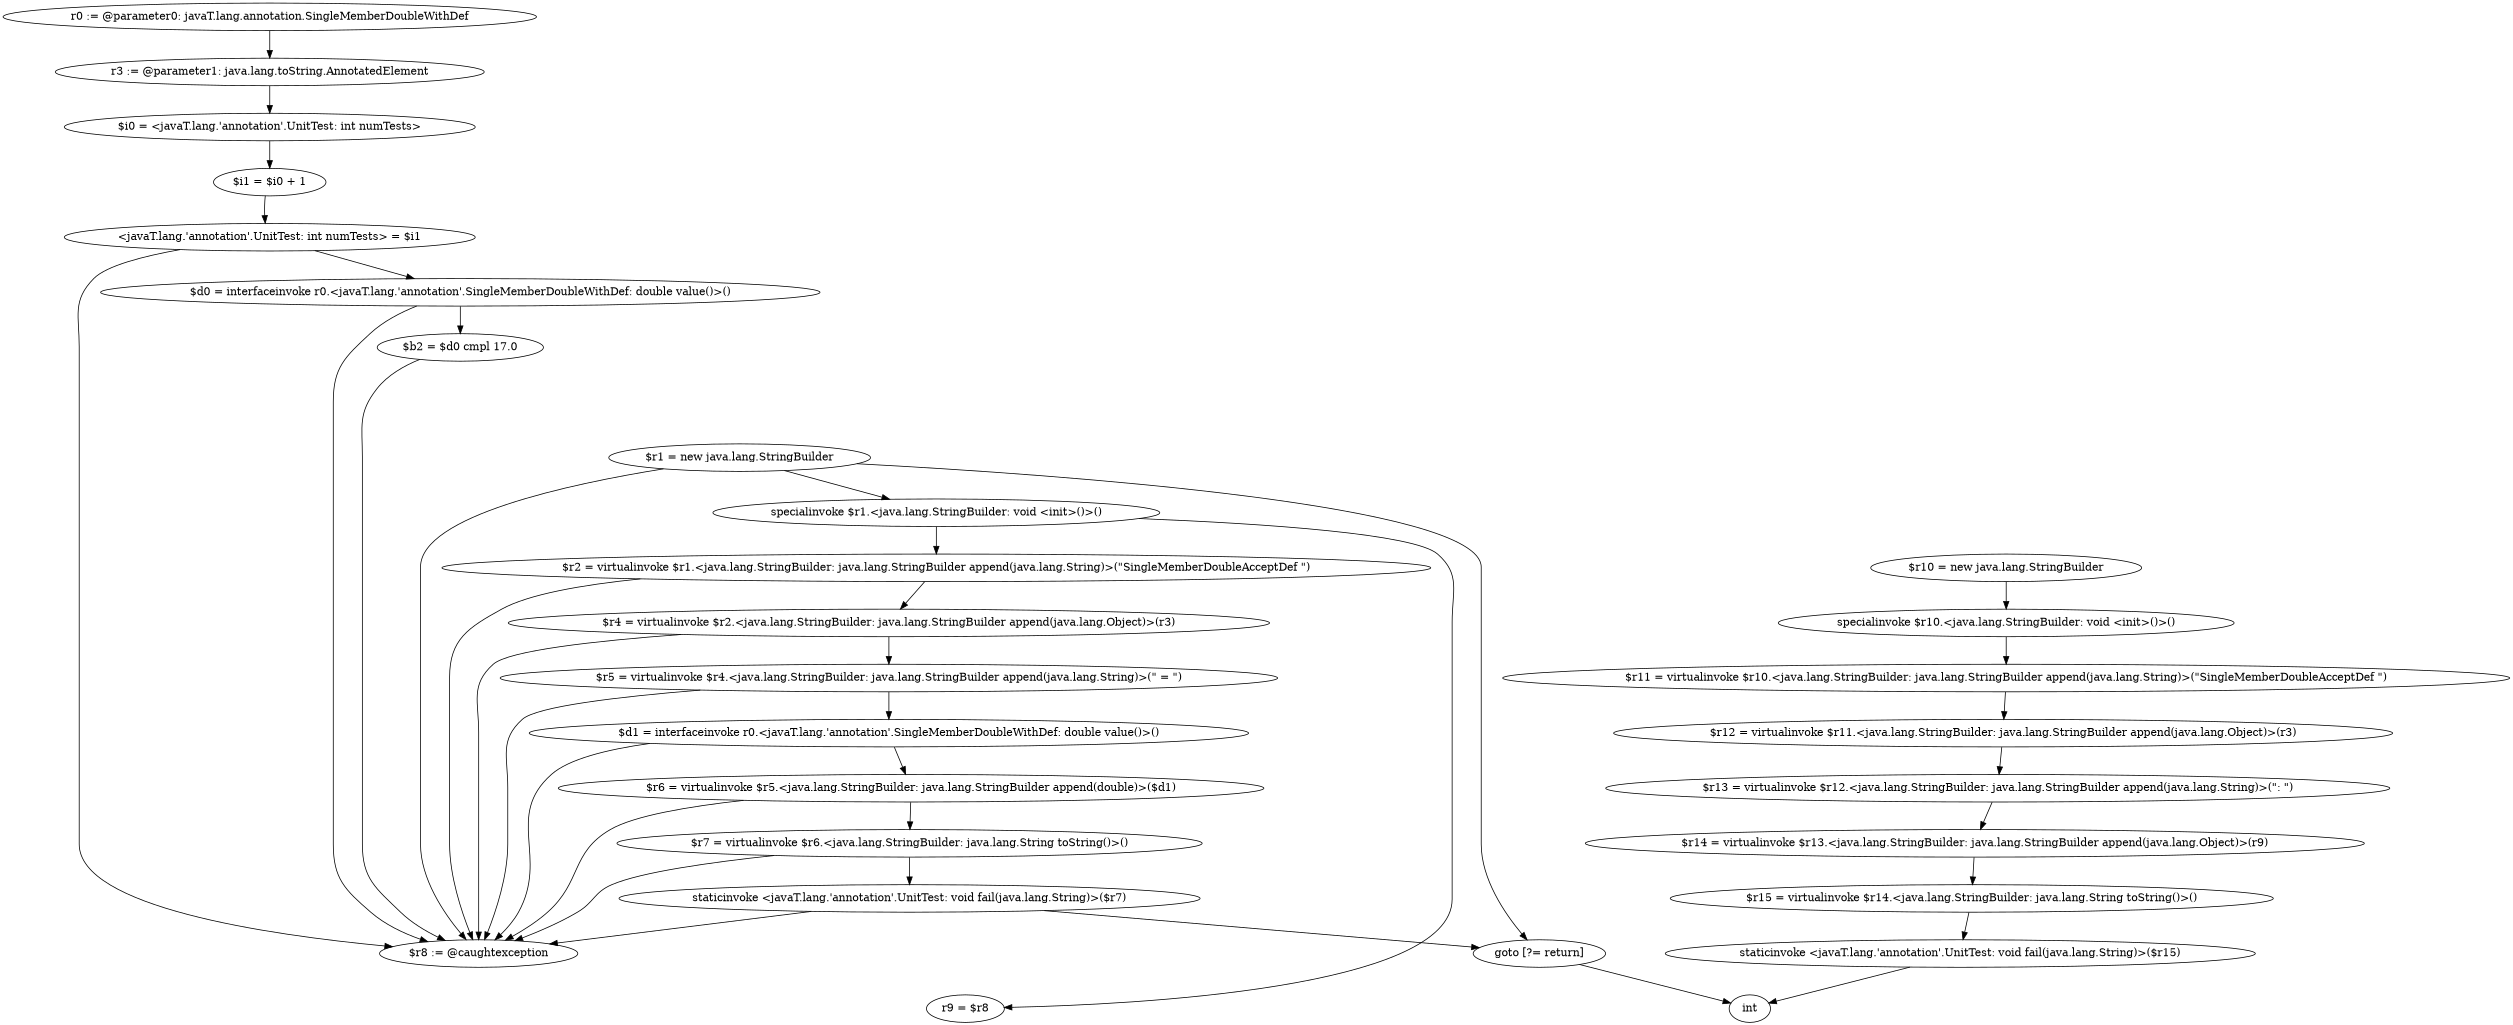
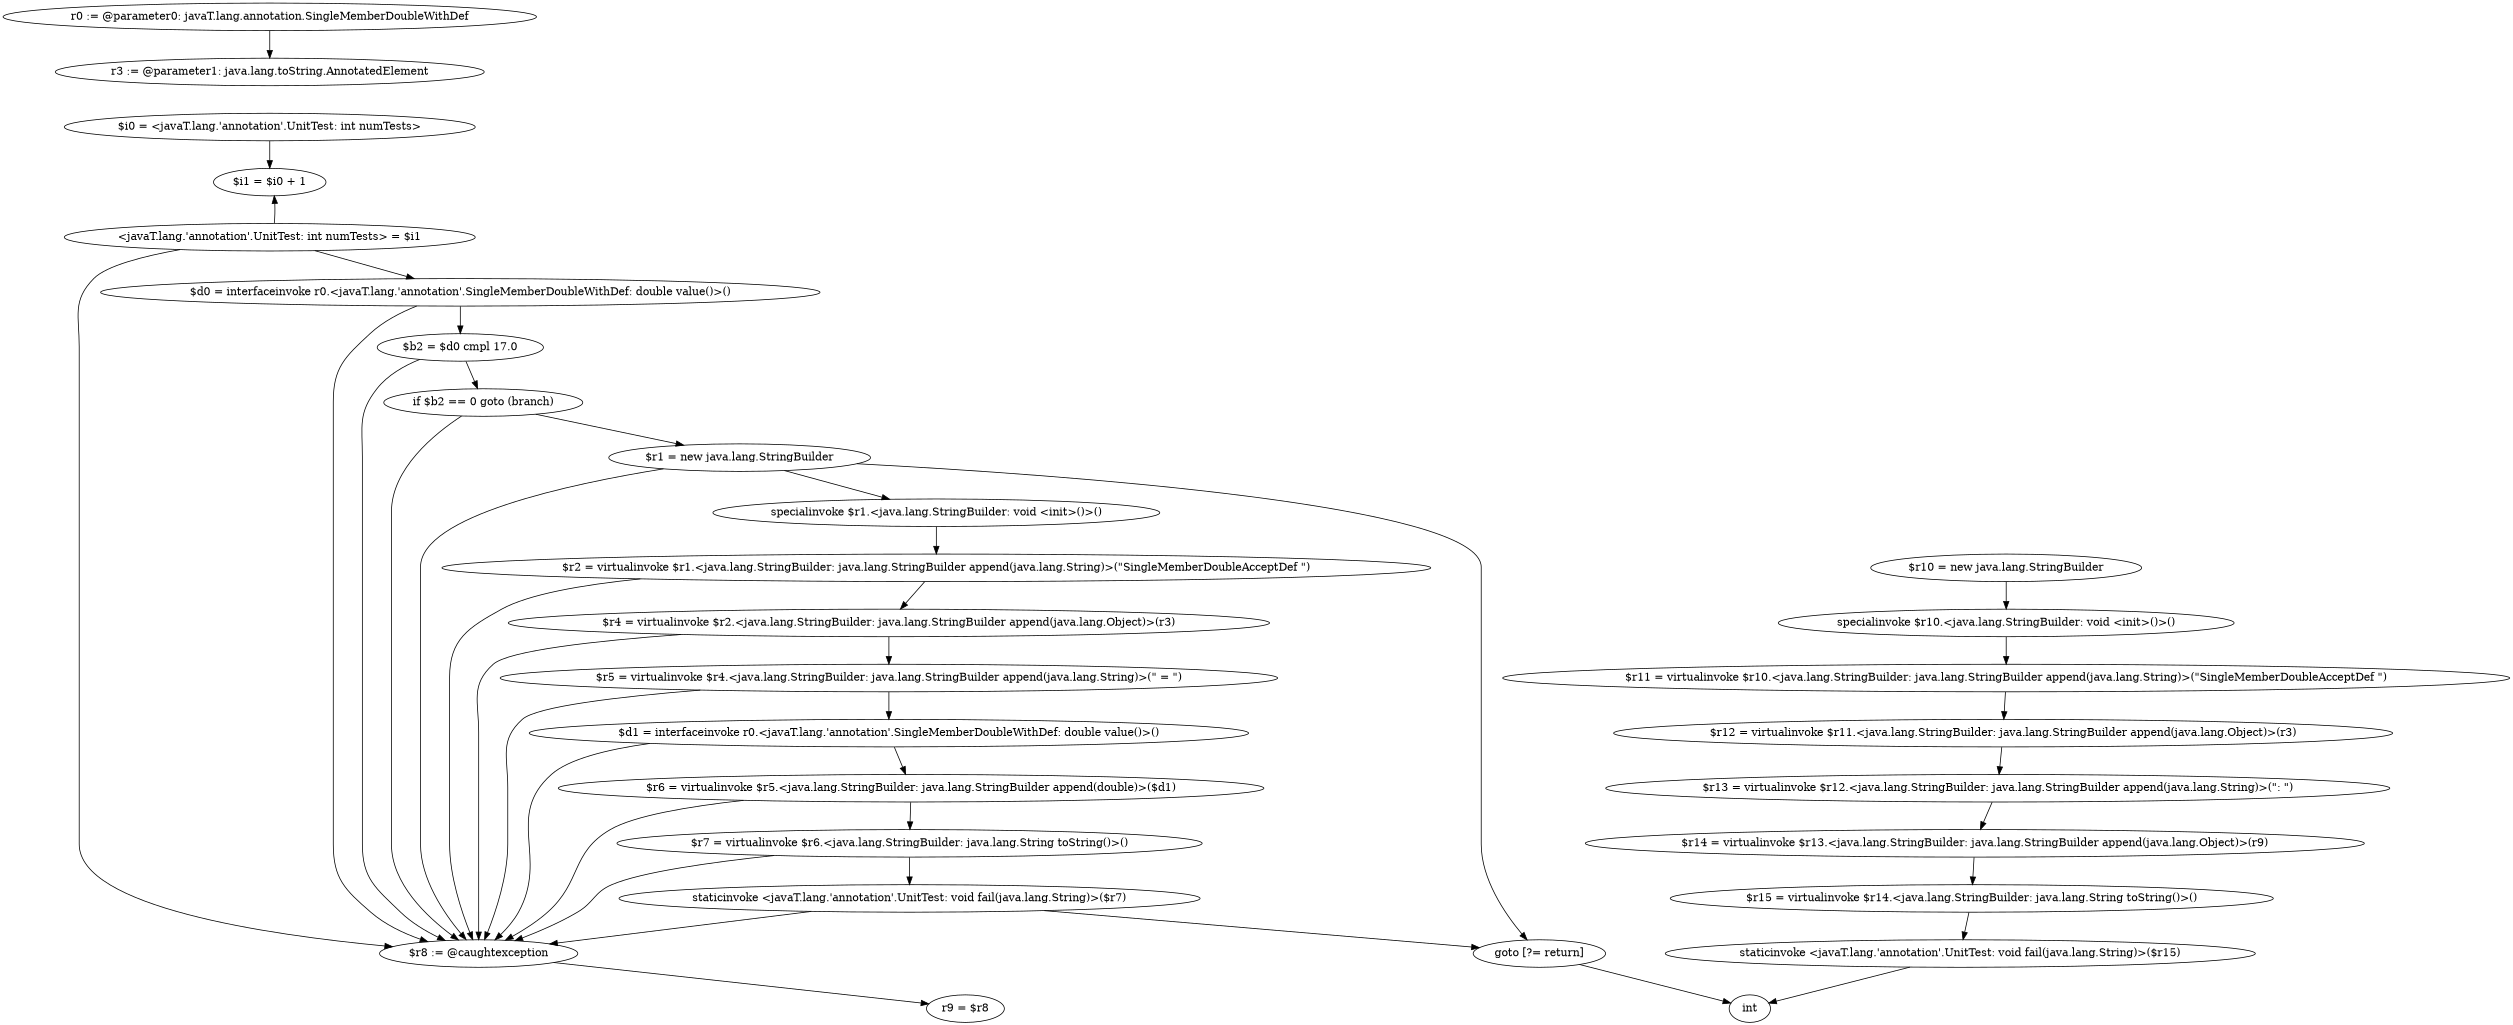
(270, 96) -> none
(265, 206) -> (275, 213)
none -> (483, 403)
(1452, 809) -> (737, 983)
